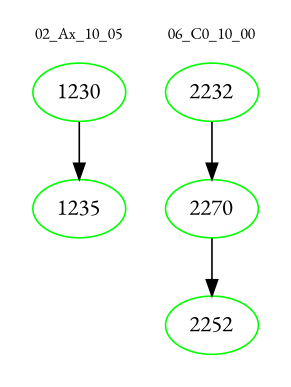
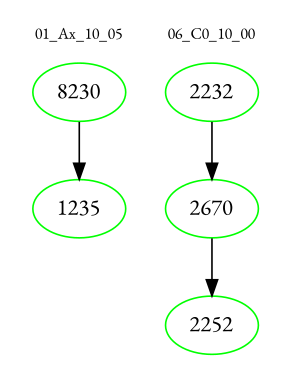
(79, 35) -> (79, 35)
(79, 92) -> (79, 92)
(212, 209) -> (212, 209)
